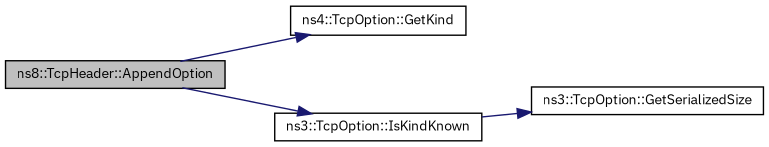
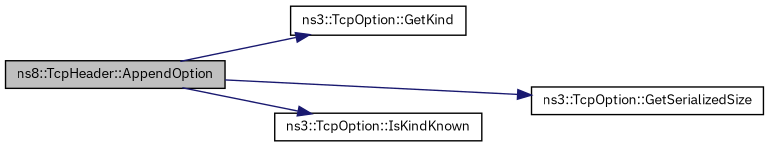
(378, 21) -> (378, 21)
(500, 115) -> (371, 87)
